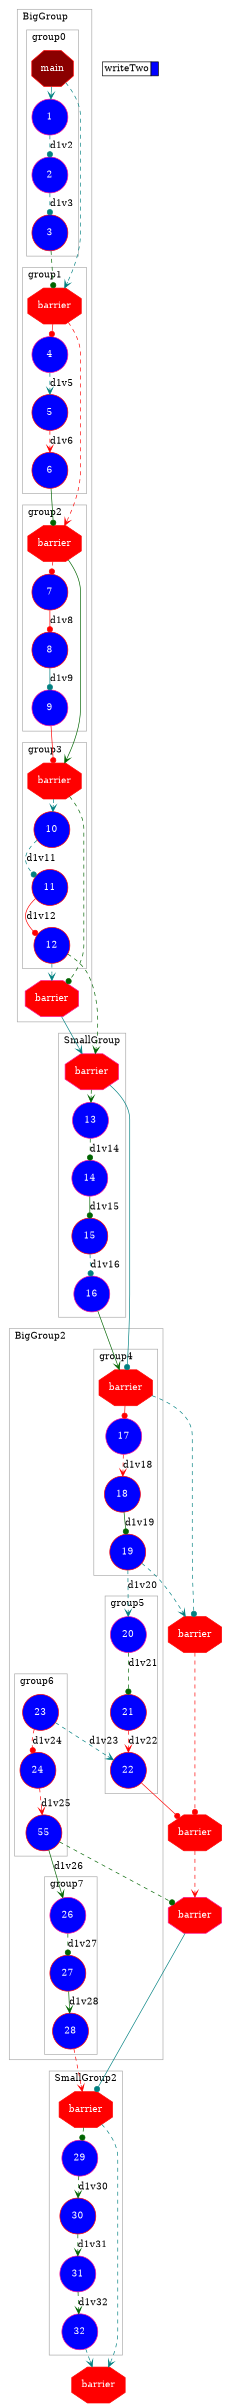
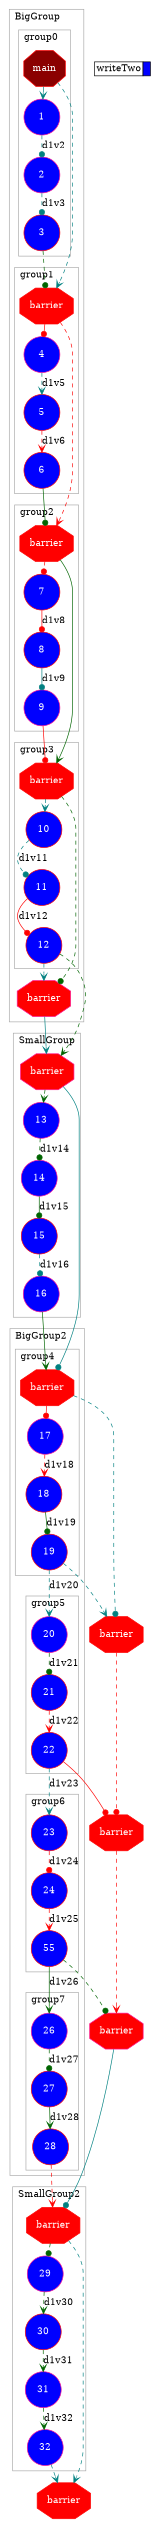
(82, 1740) -> (49, 1788)
